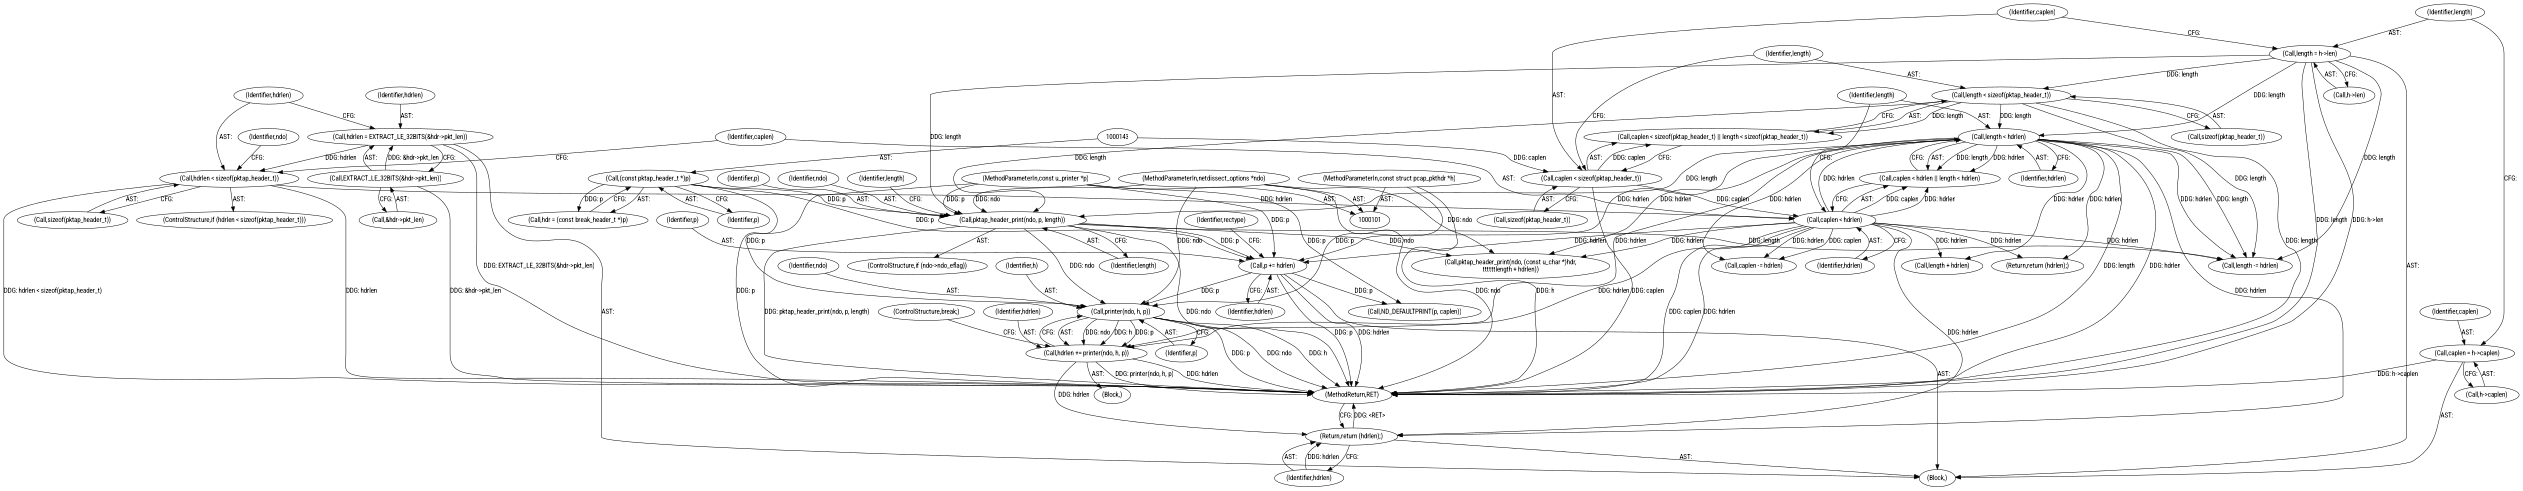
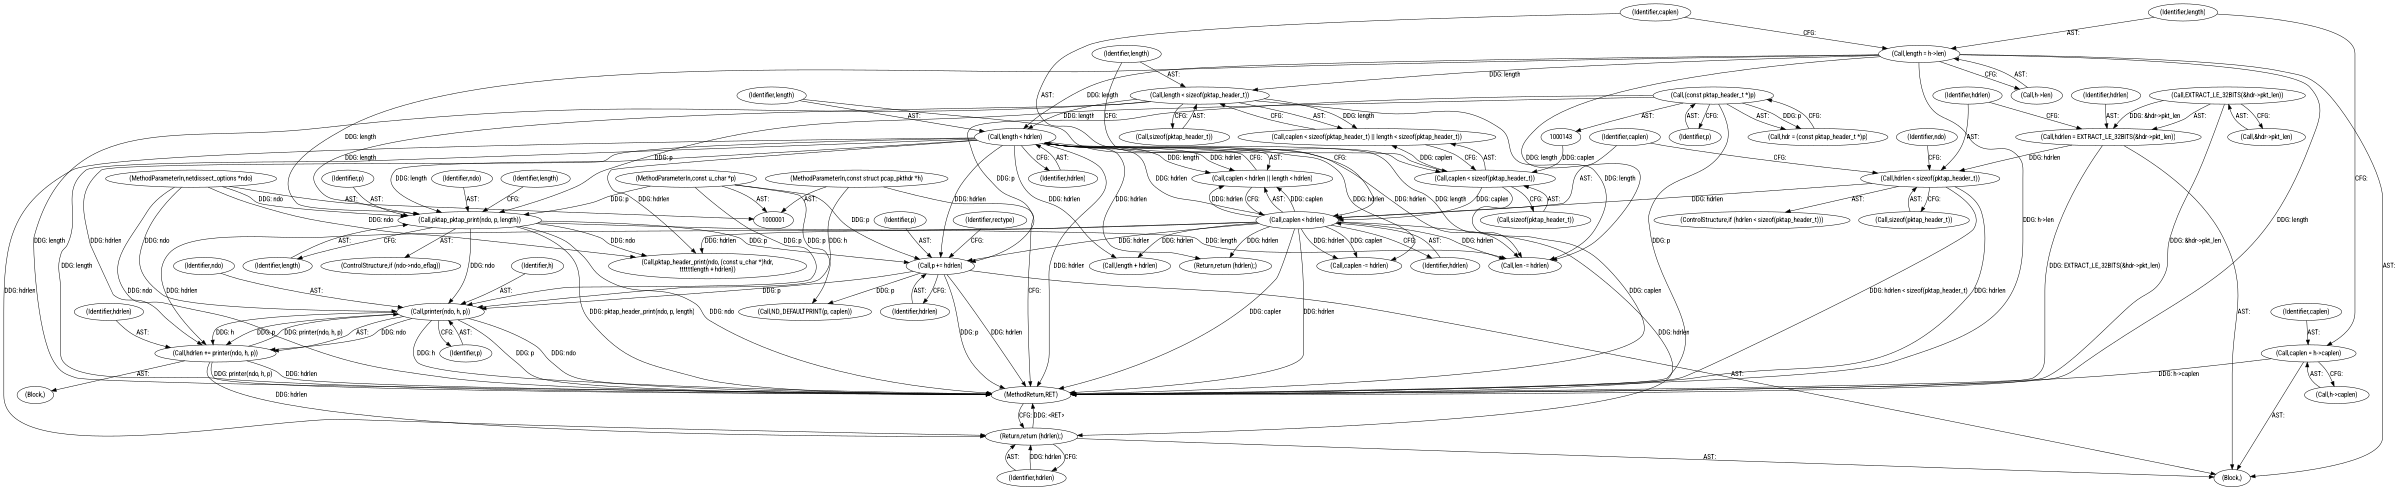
(897, 154) -> (1632, 116)
(443, 156) -> none
(1036, 179) -> (686, 179)
(578, 220) -> (1818, 137)
(1012, 220) -> (470, 220)
(1370, 220) -> (774, 220)
(1345, 241) -> (838, 241)
(2250, 266) -> (1525, 266)
(1546, 291) -> (1035, 291)
(926, 312) -> none
(1049, 333) -> (314, 333)
